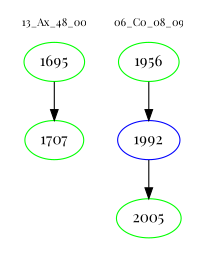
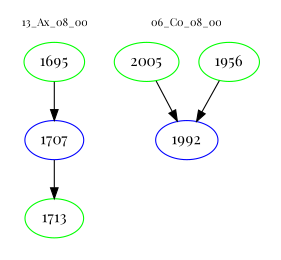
(55, 23) -> (55, 23)
(149, 23) -> (187, 23)
(54, 140) -> (54, 140)
(149, 174) -> (164, 96)
none -> (54, 218)
